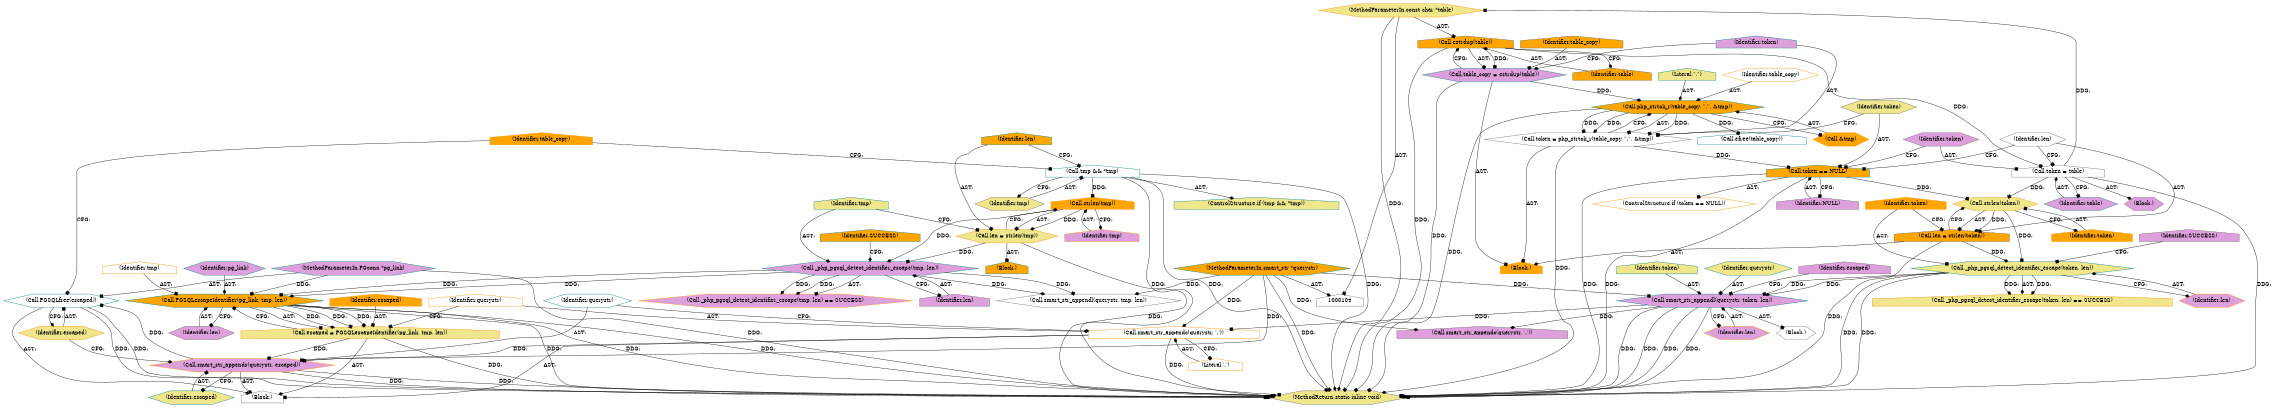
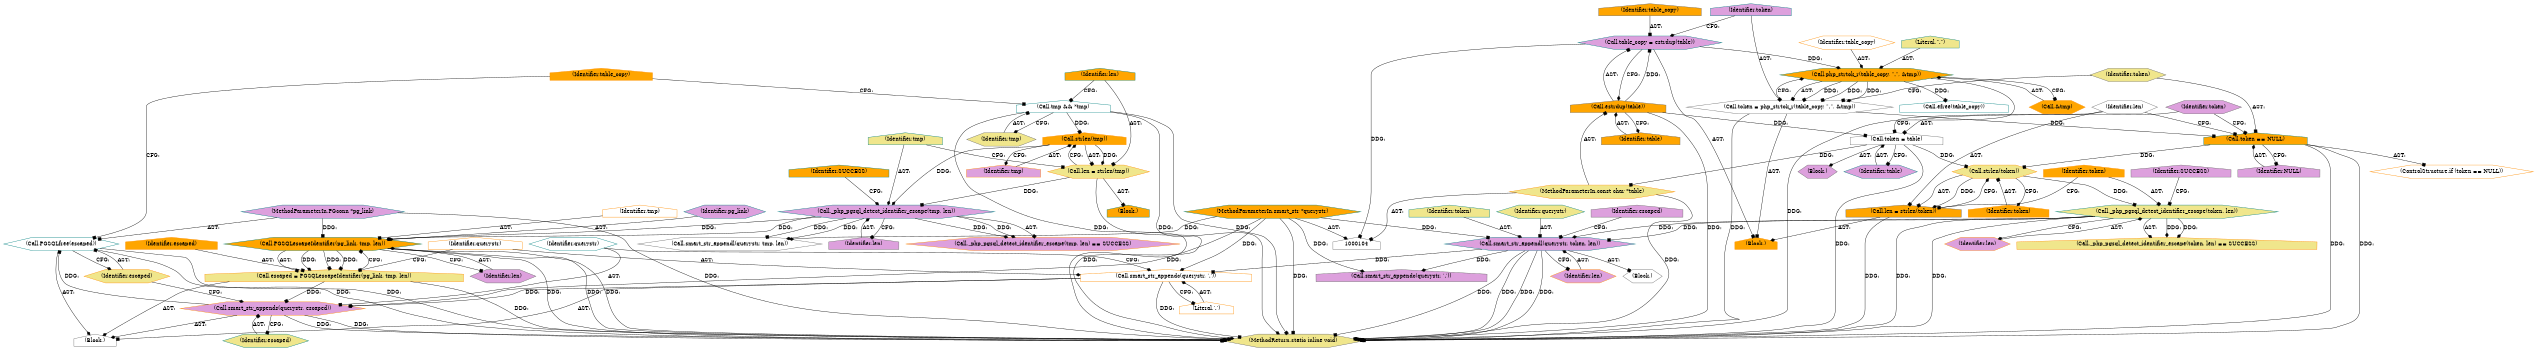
(1257, 204) -> none
(1431, 246) -> (1396, 60)
(1984, 251) -> none
